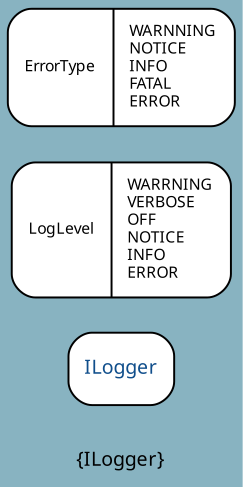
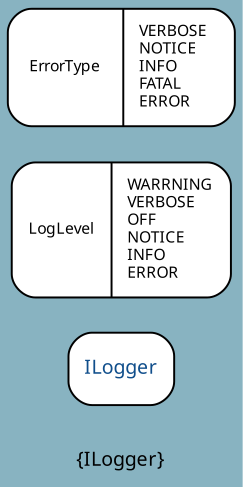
(173, 31) -> (173, 31)
